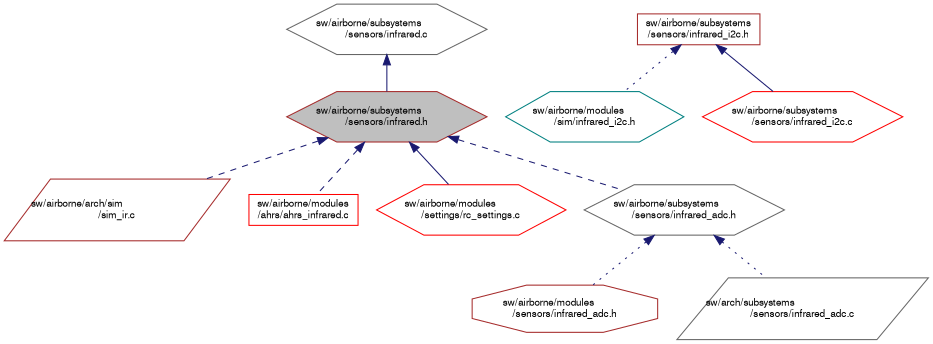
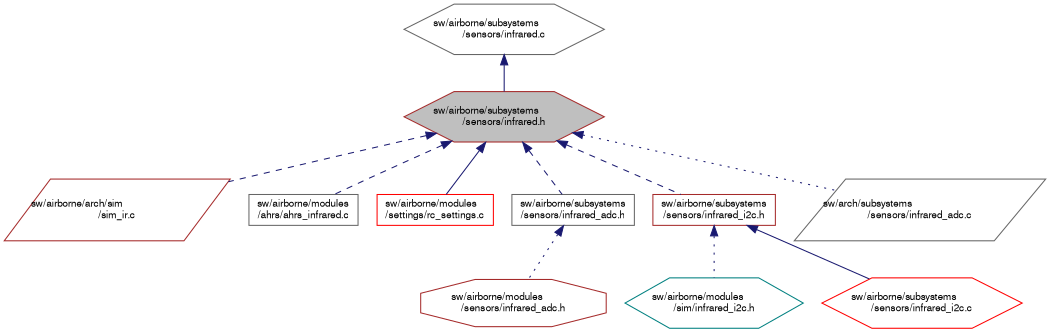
none -> (624, 170)
(304, 210) -> (304, 210)
(471, 210) -> (435, 210)
(684, 210) -> (573, 210)
(744, 260) -> (709, 163)
